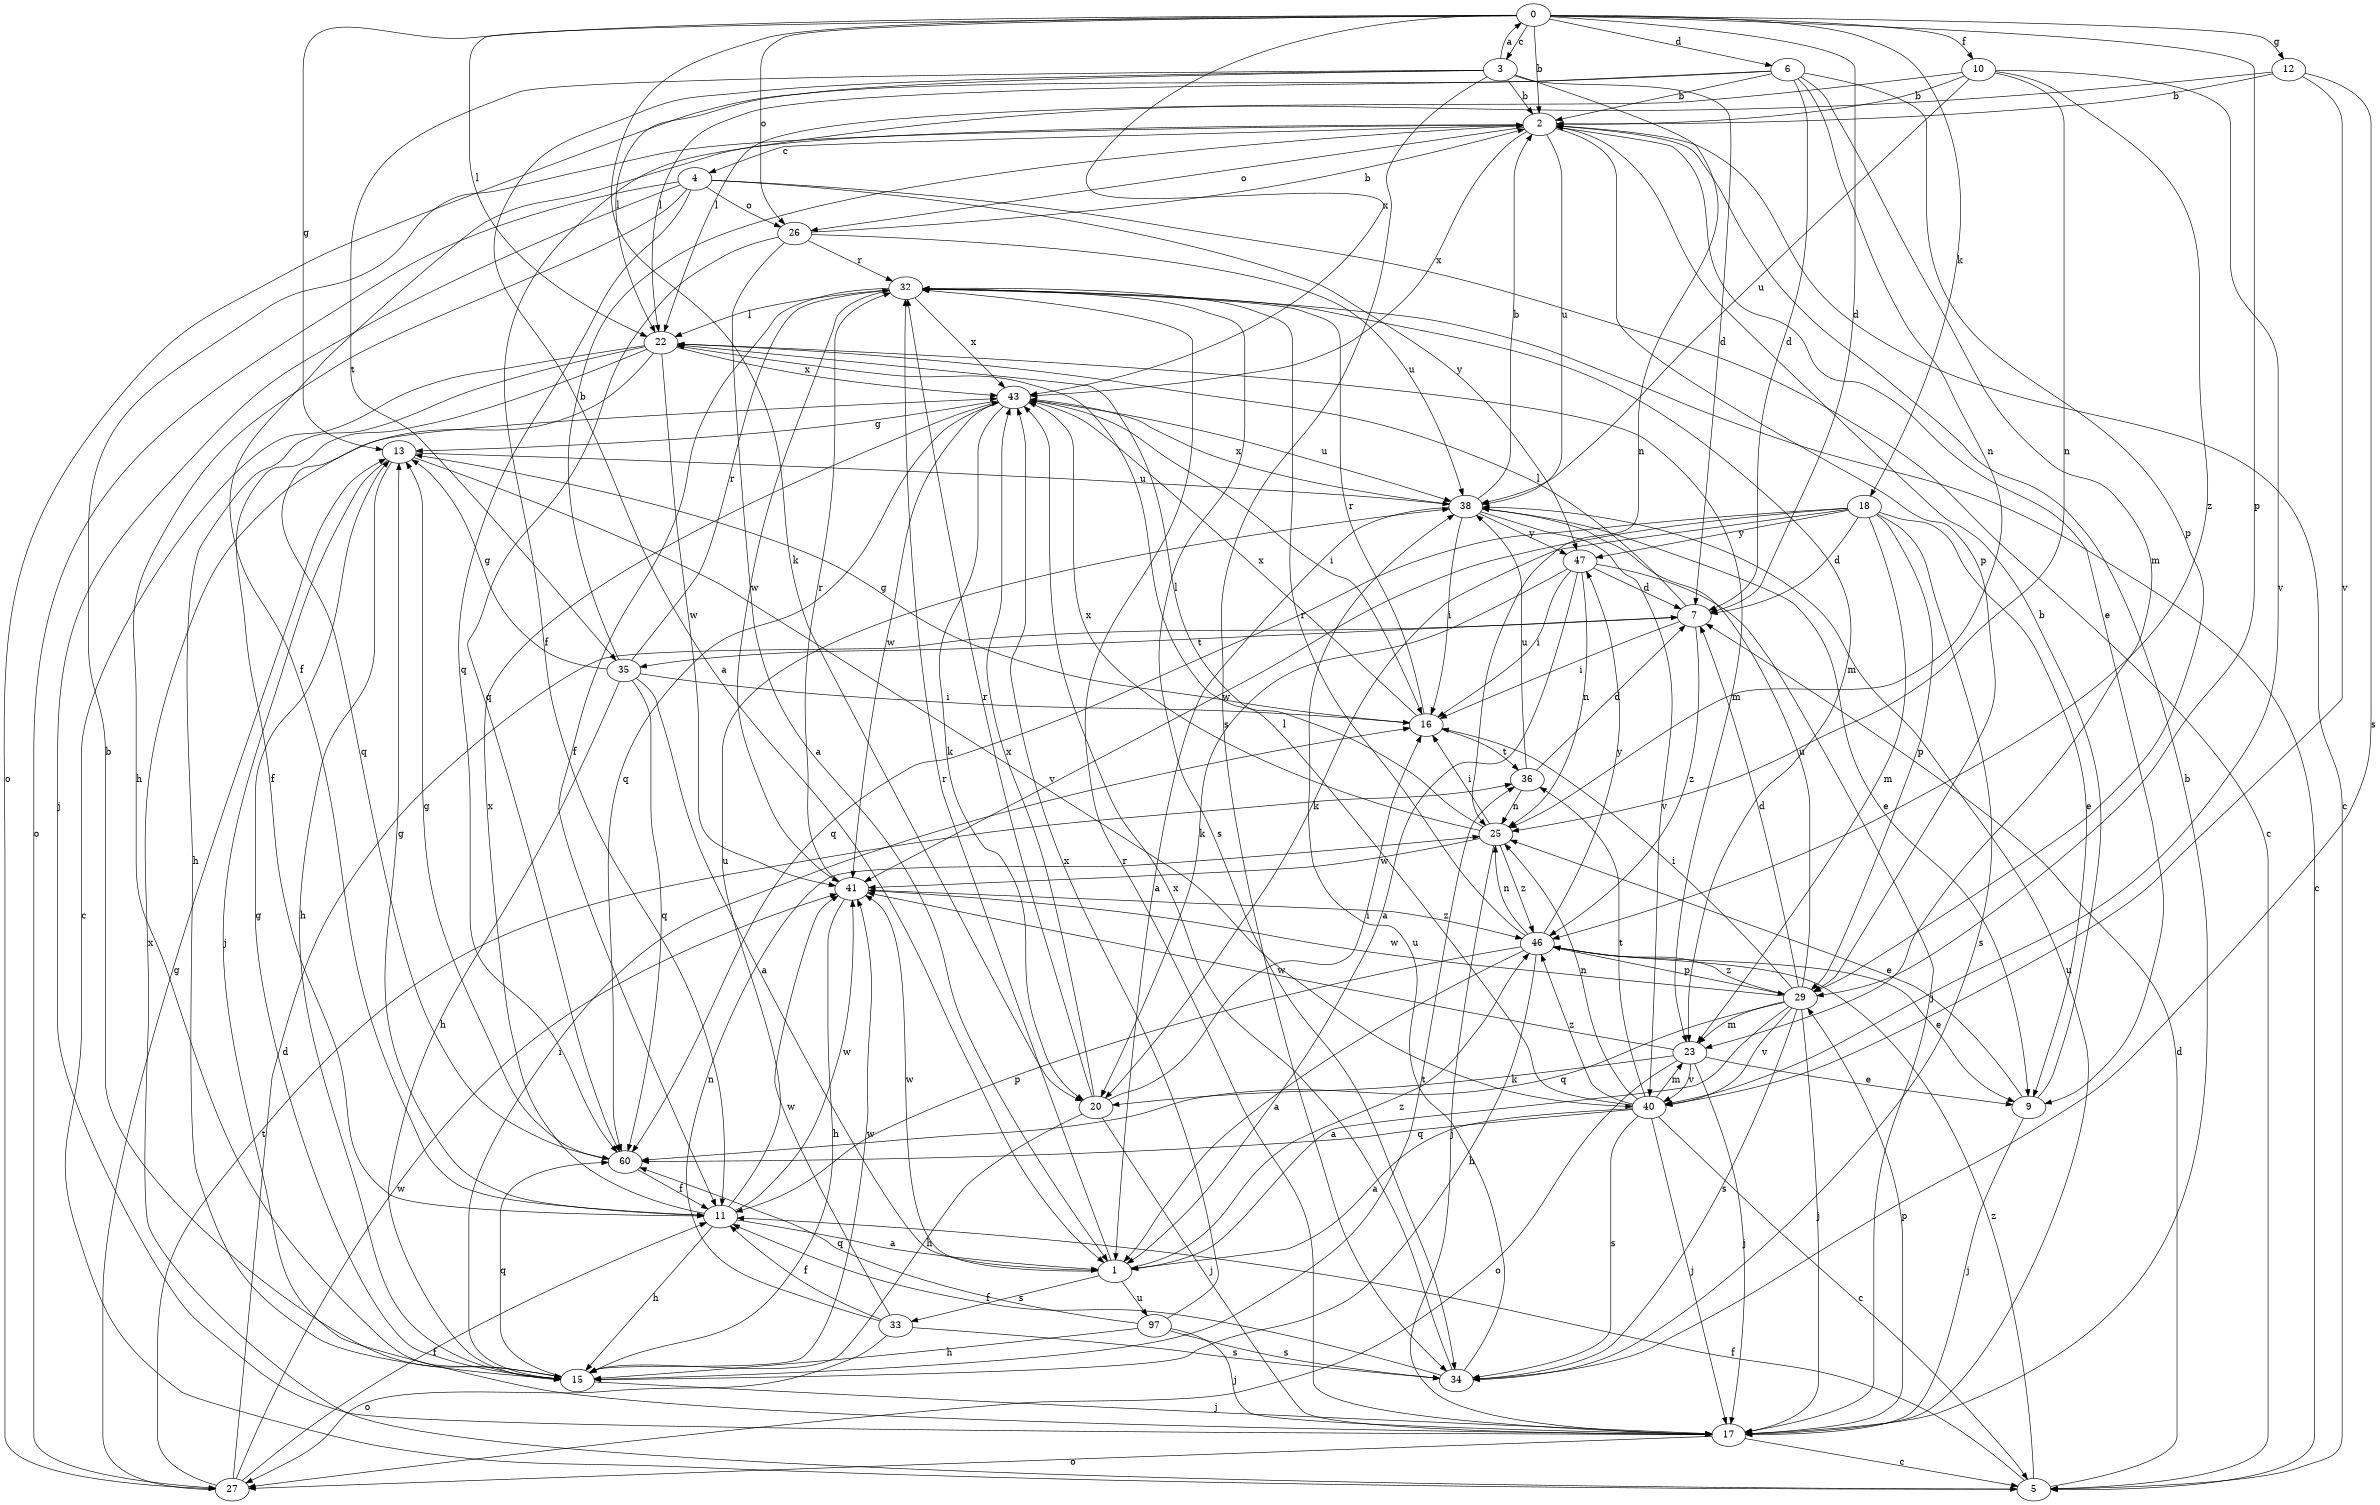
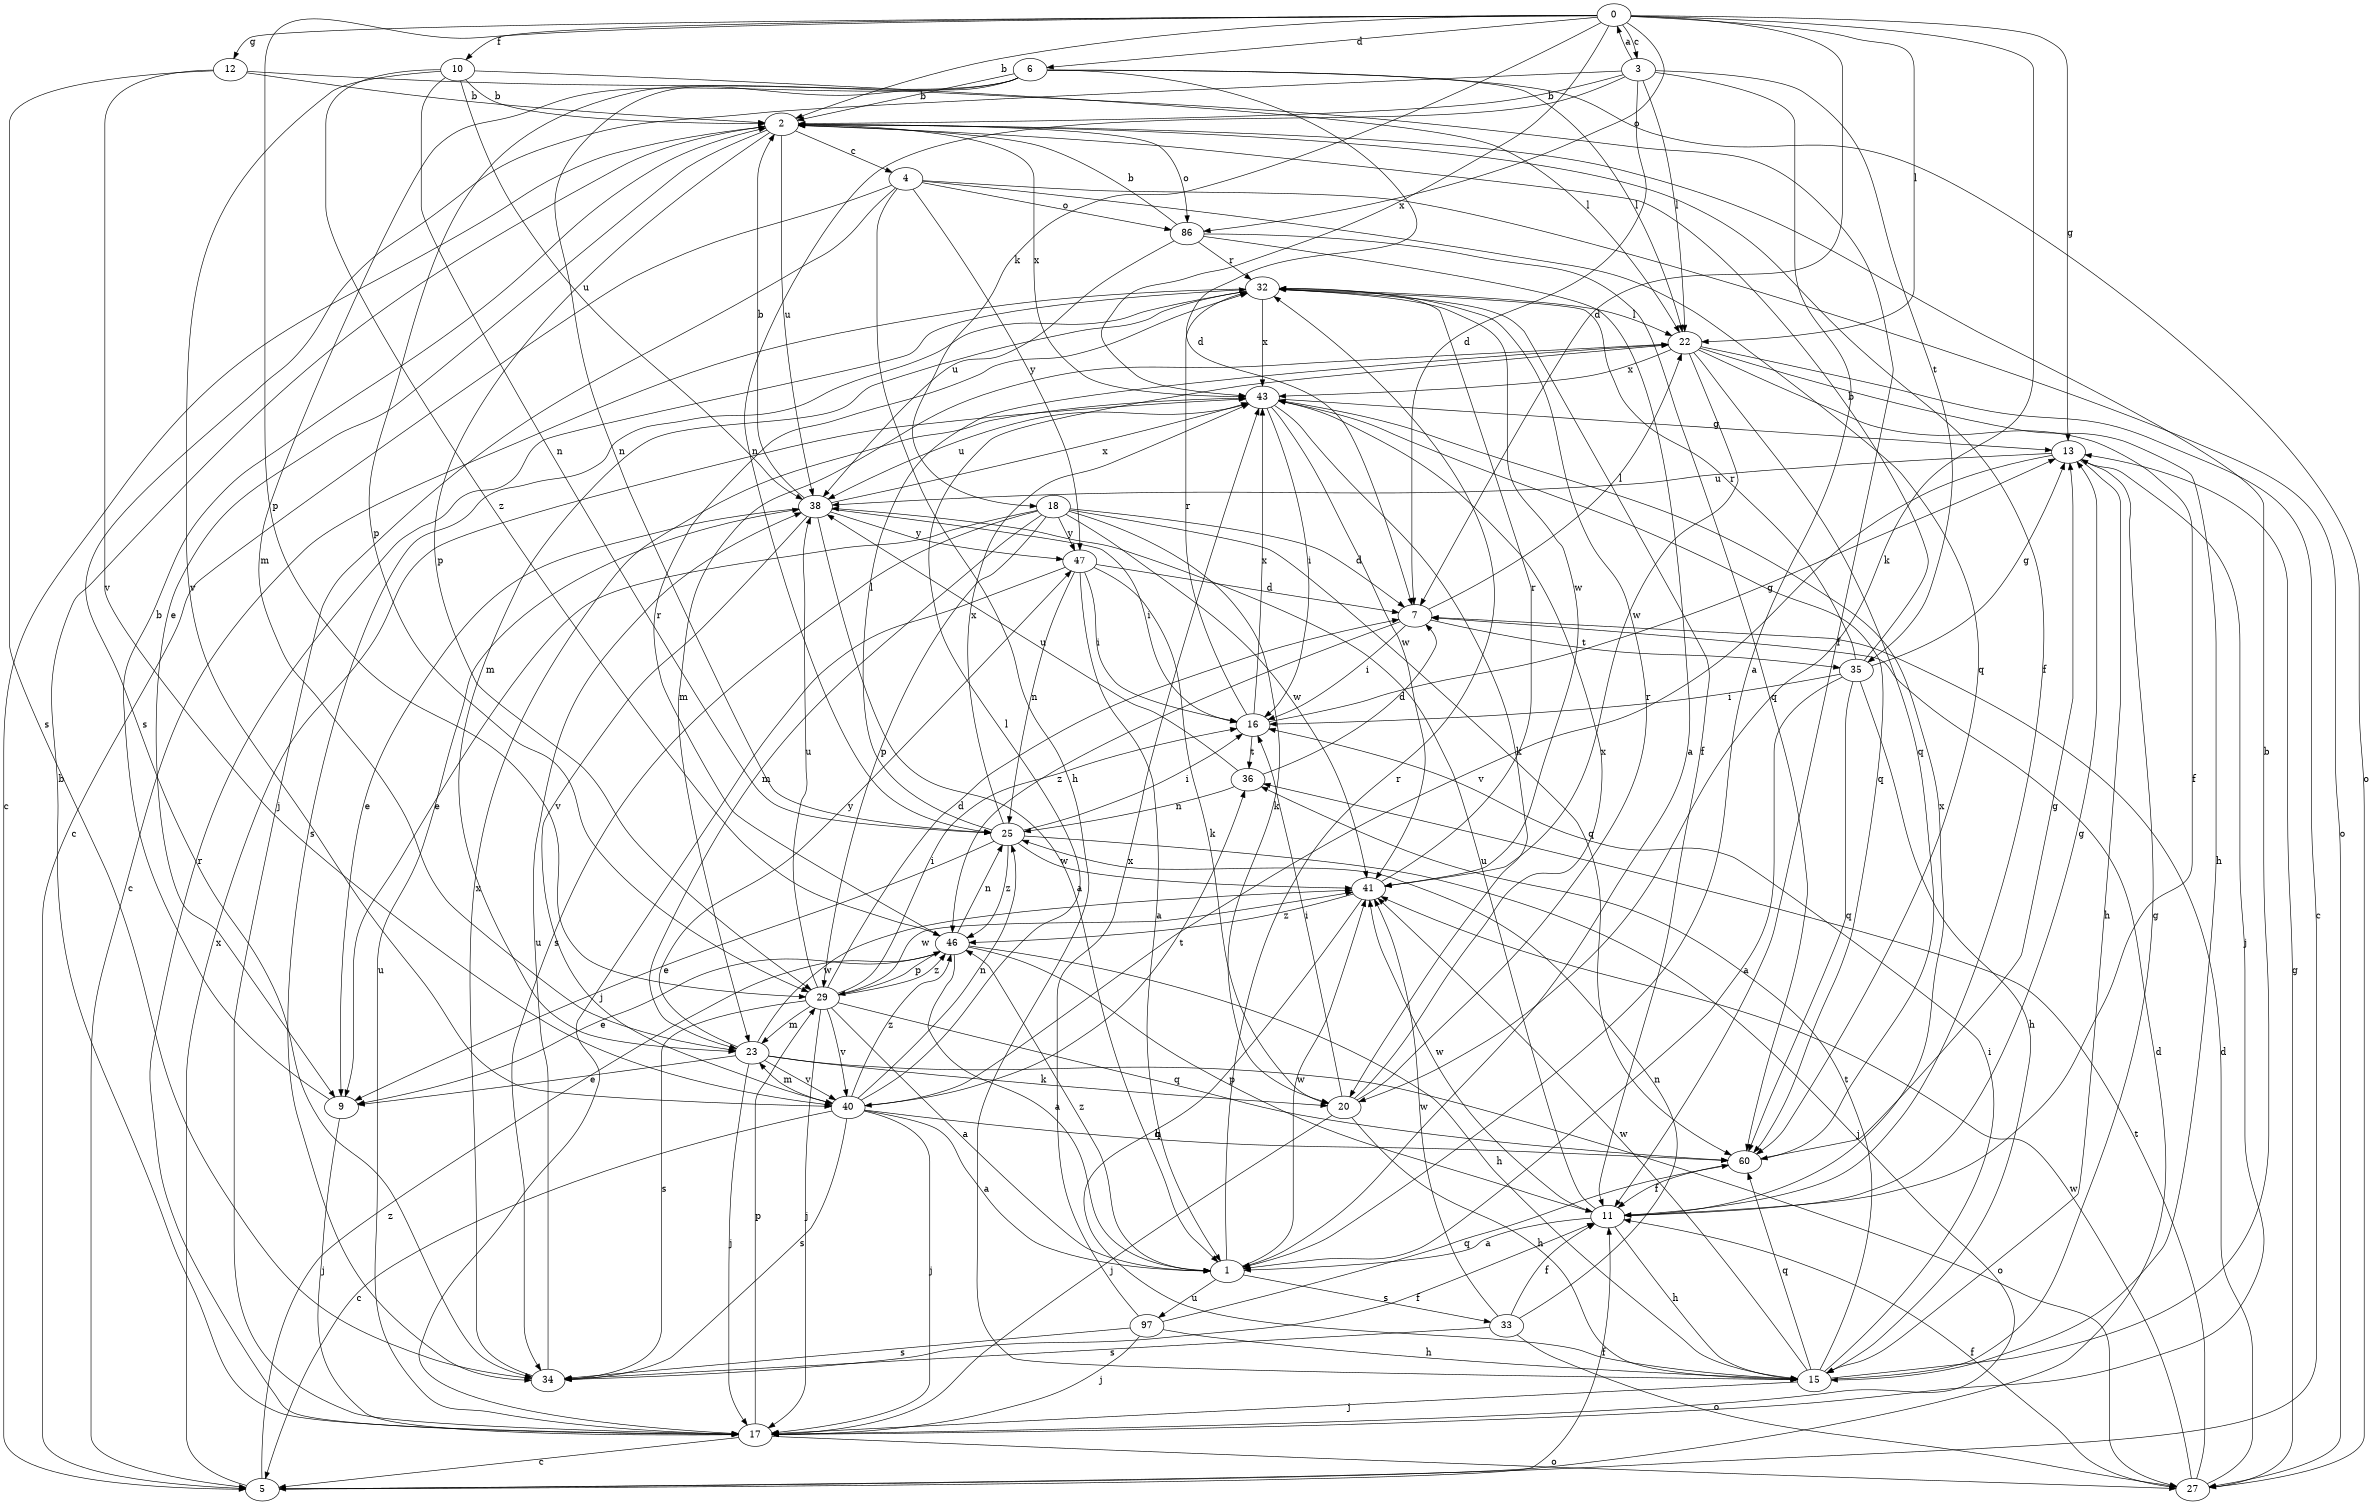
(795, 234) -> (1187, 234)
(1615, 761) -> (828, 823)
(1803, 944) -> (674, 962)
